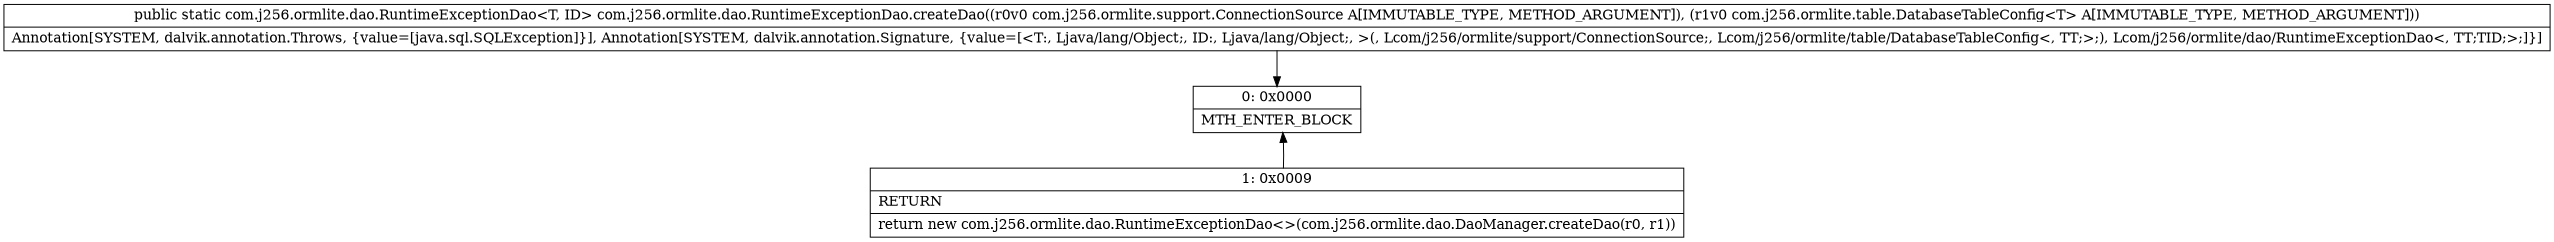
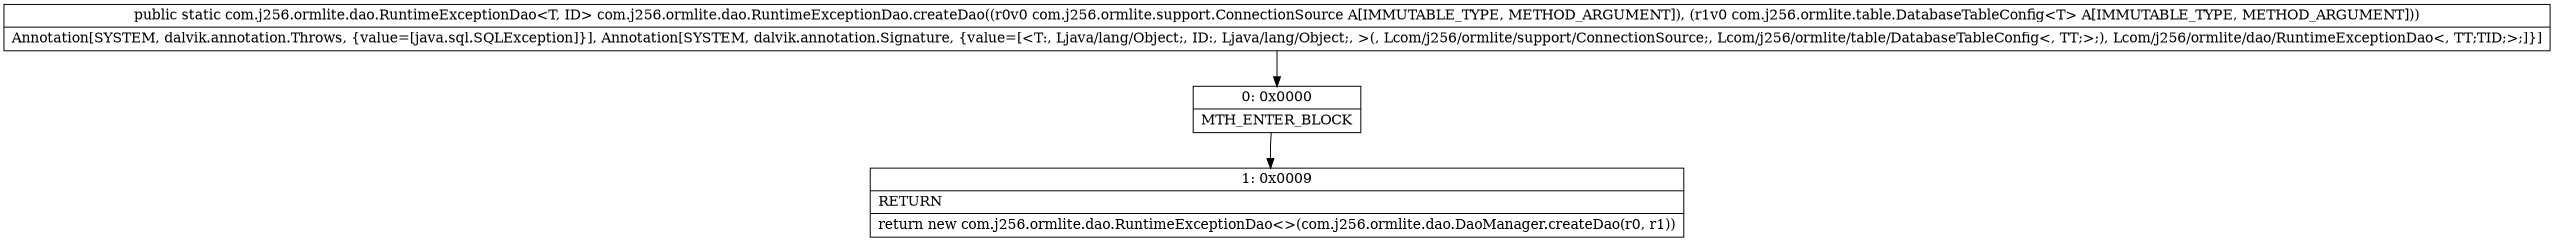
(1284, 156) -> (1271, 145)
